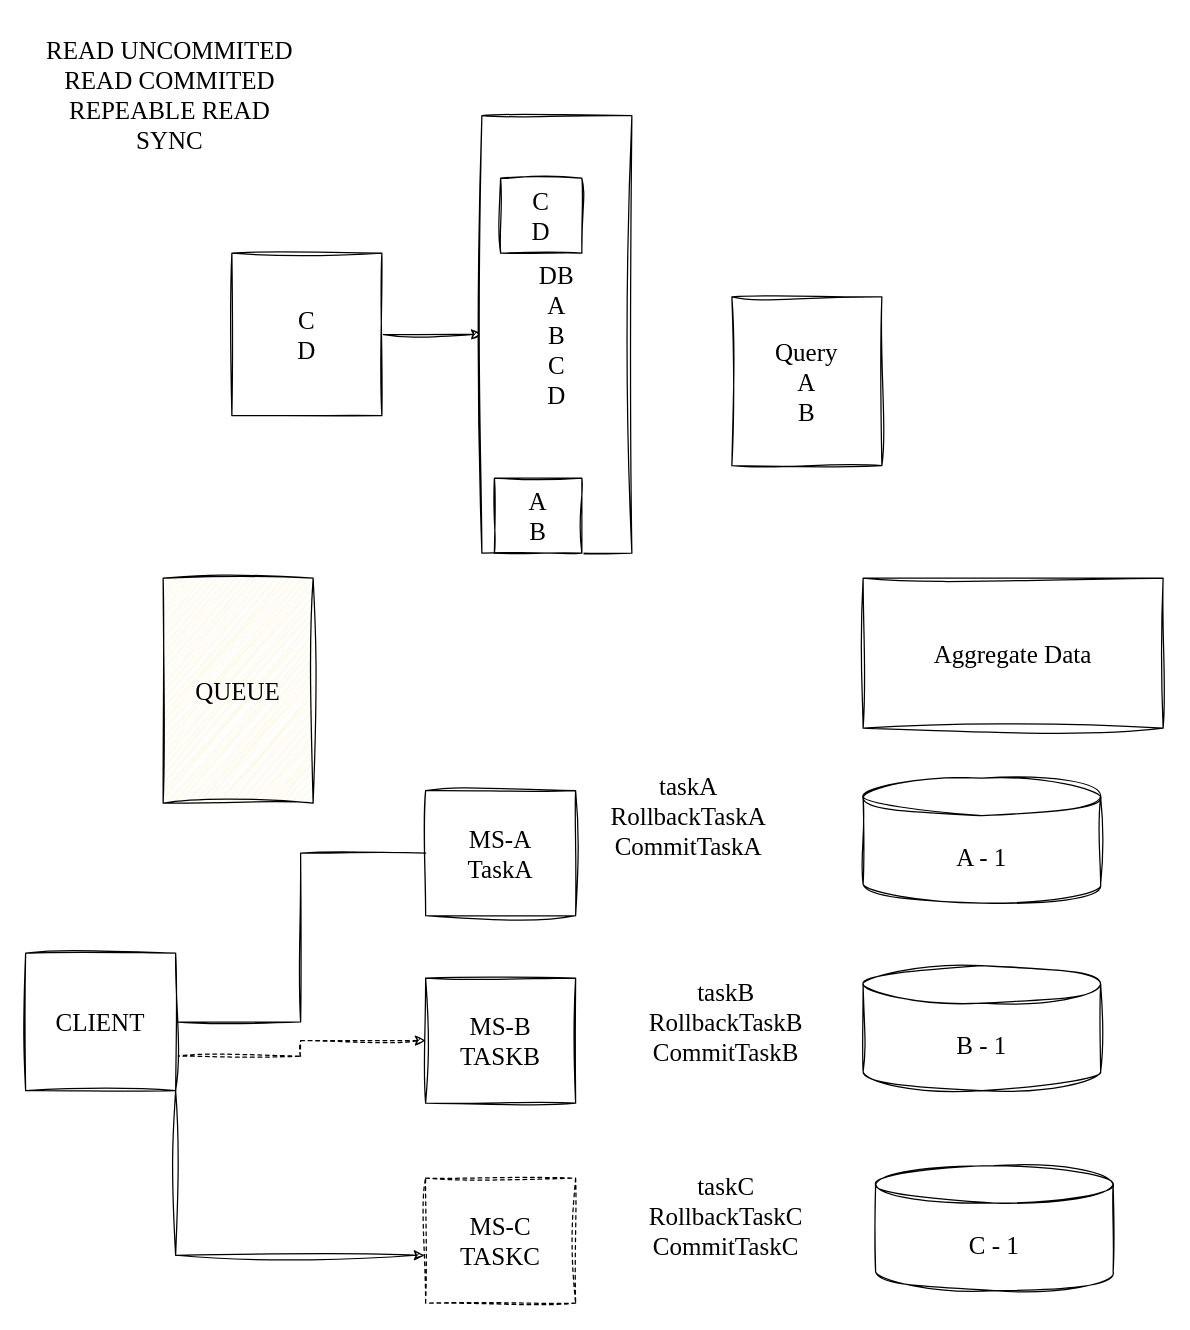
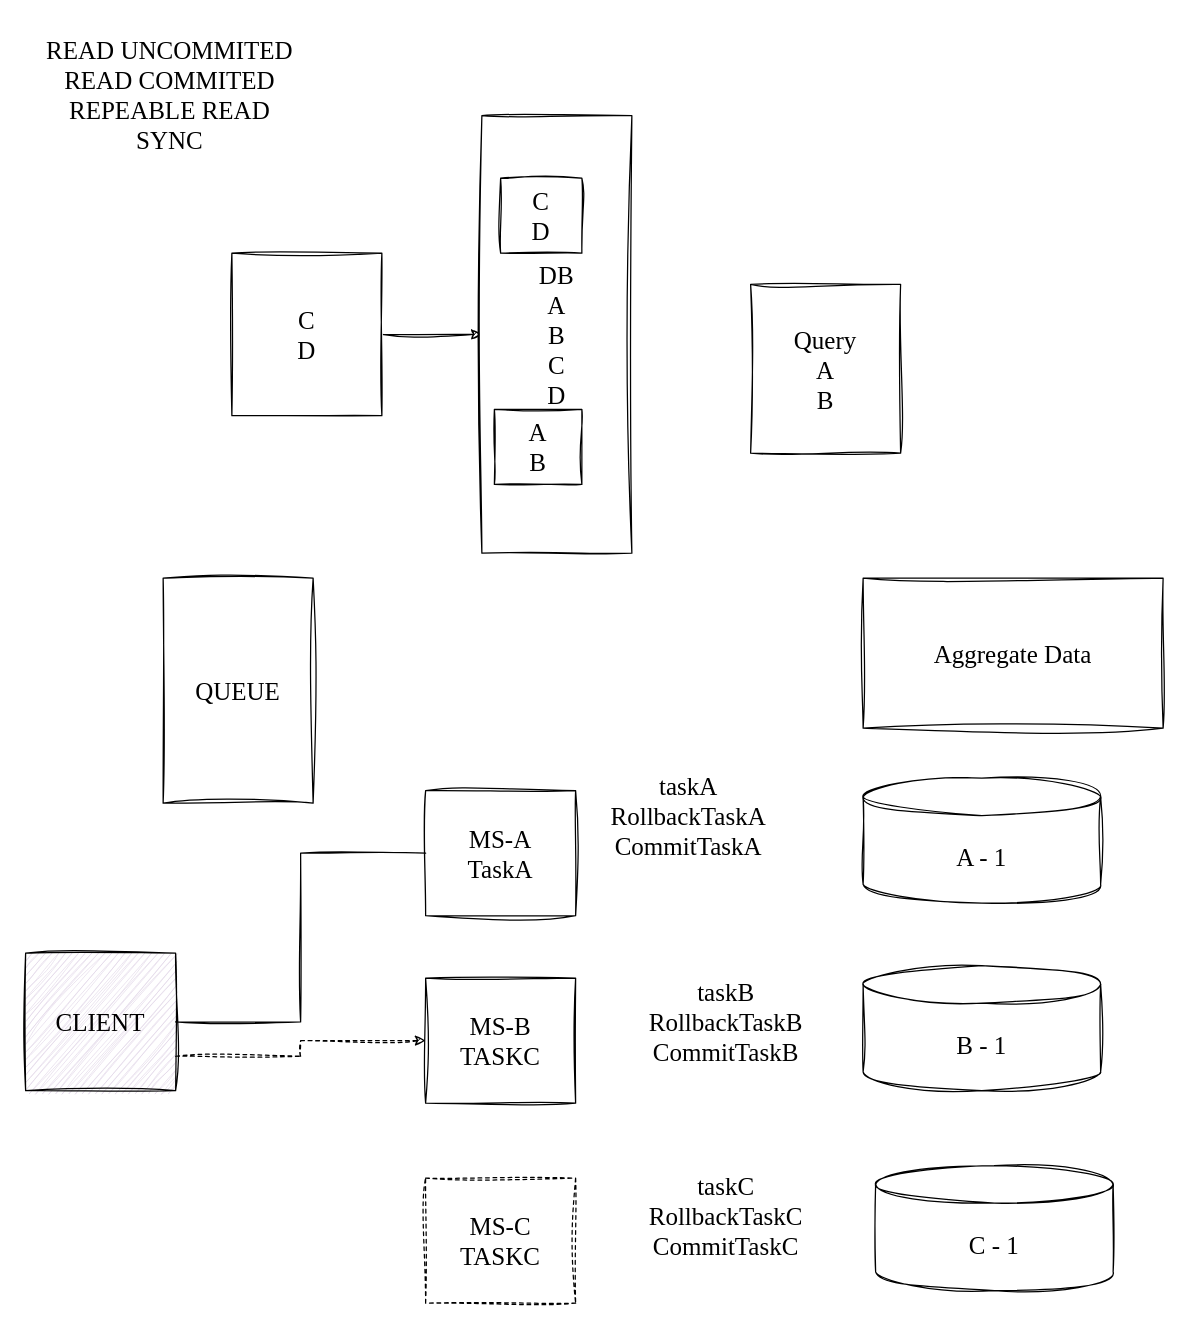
(807, 381) -> (826, 369)
(538, 516) -> (538, 447)
(238, 691) -> (238, 691)
(101, 1022) -> (101, 1022)
(501, 1041) -> (501, 1041)
(214, 1255) -> none
